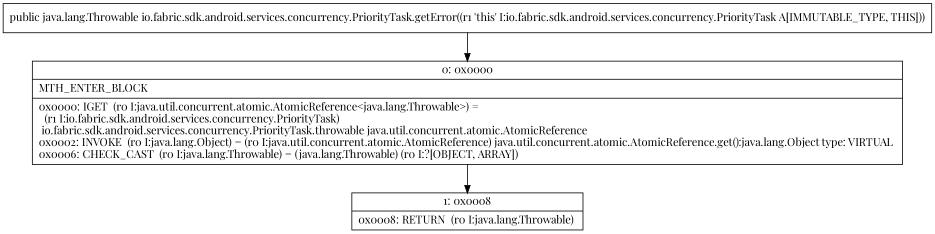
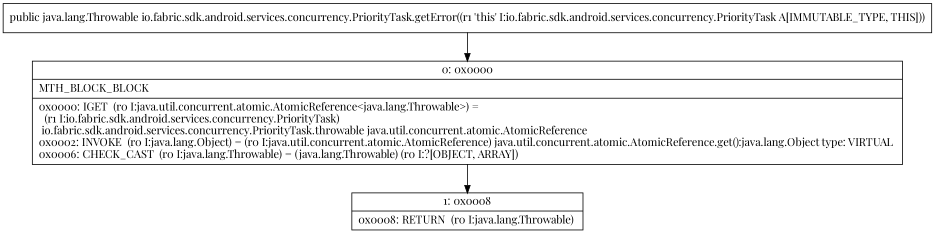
(93, 88) -> (94, 88)
